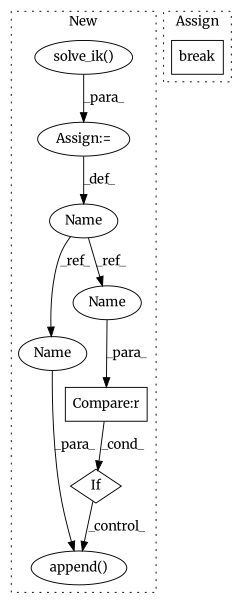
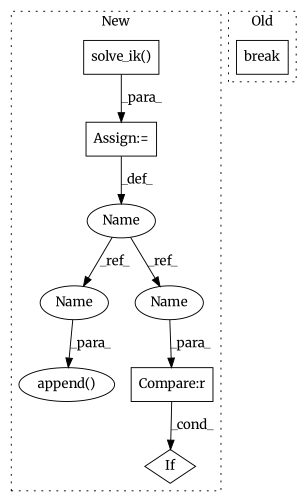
(197, 22) -> (262, 22)
(84, 57) -> (121, 57)
(84, 139) -> (121, 139)
(89, 521) -> none
